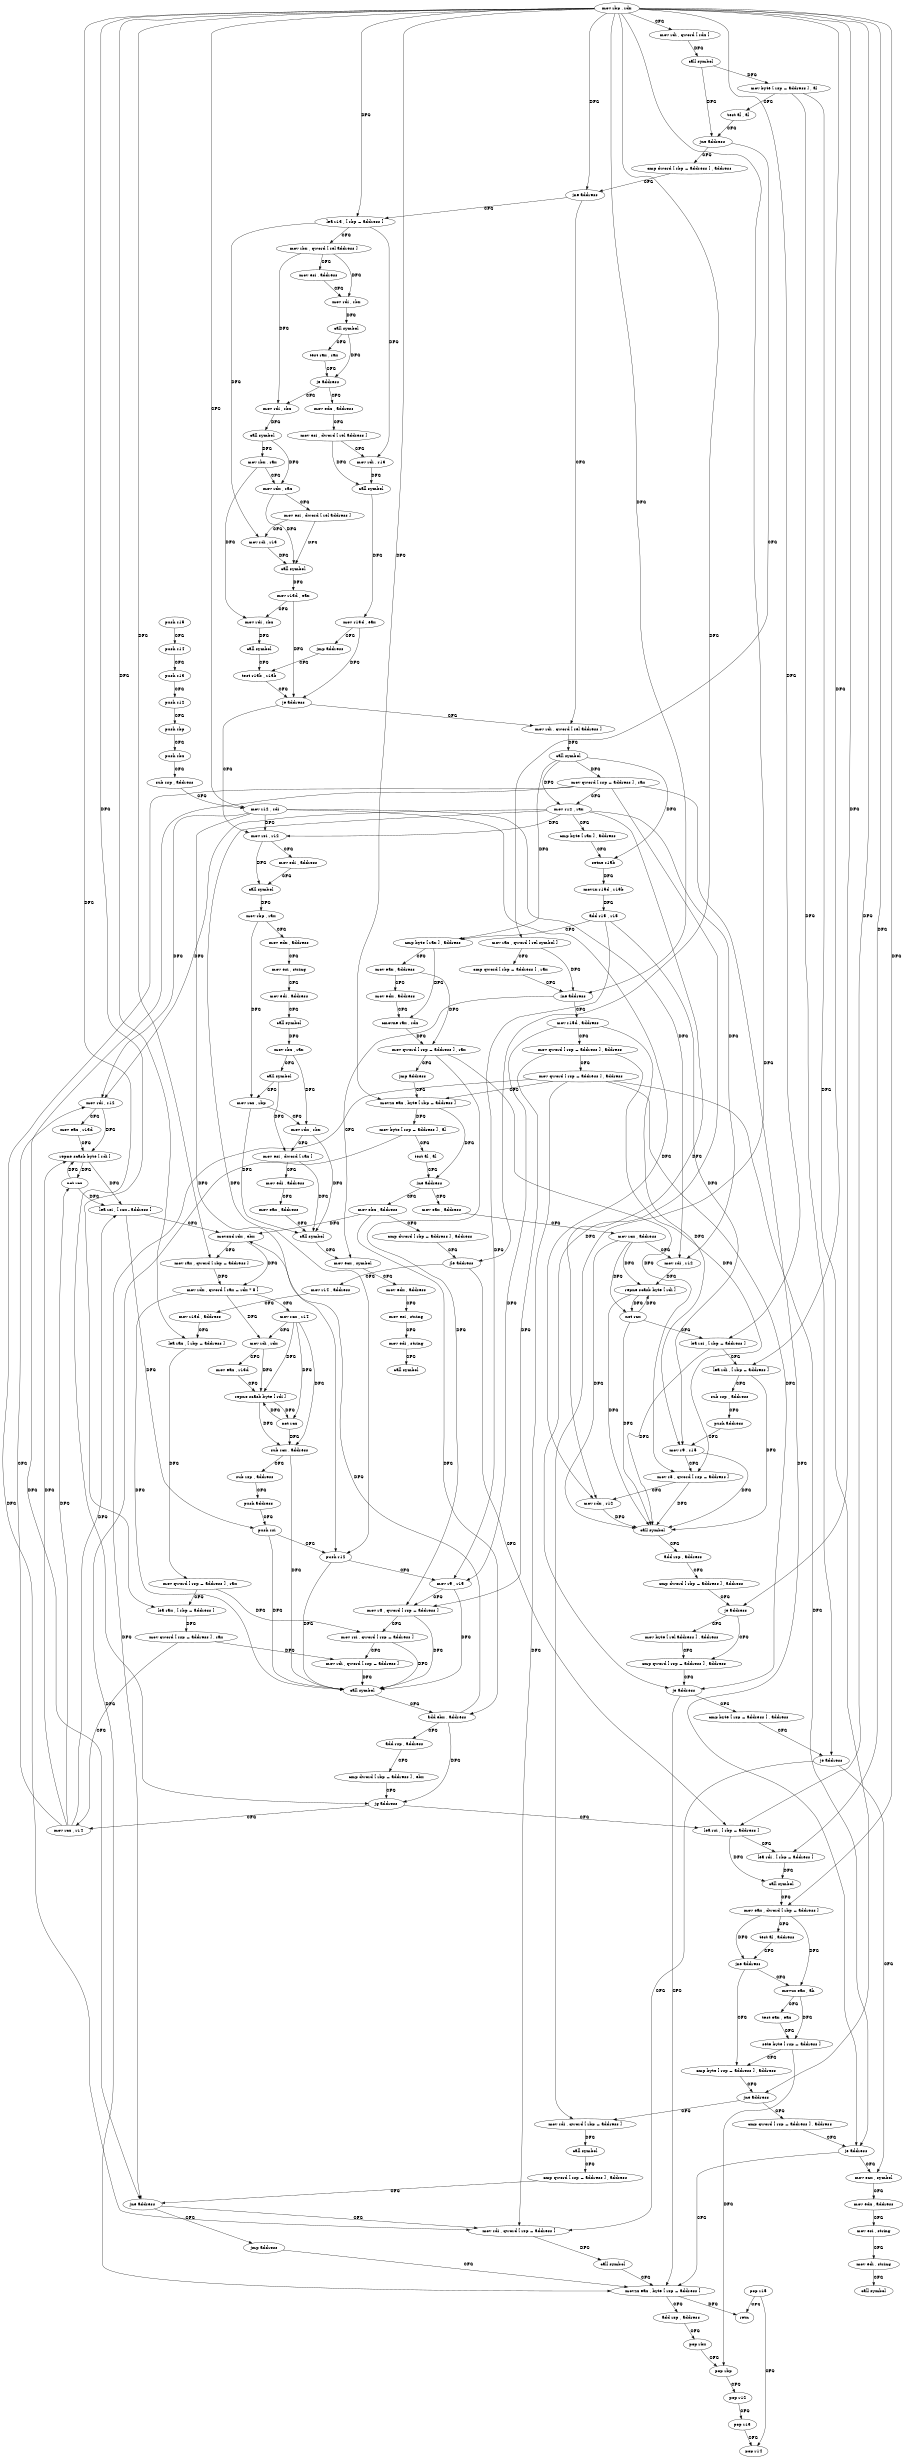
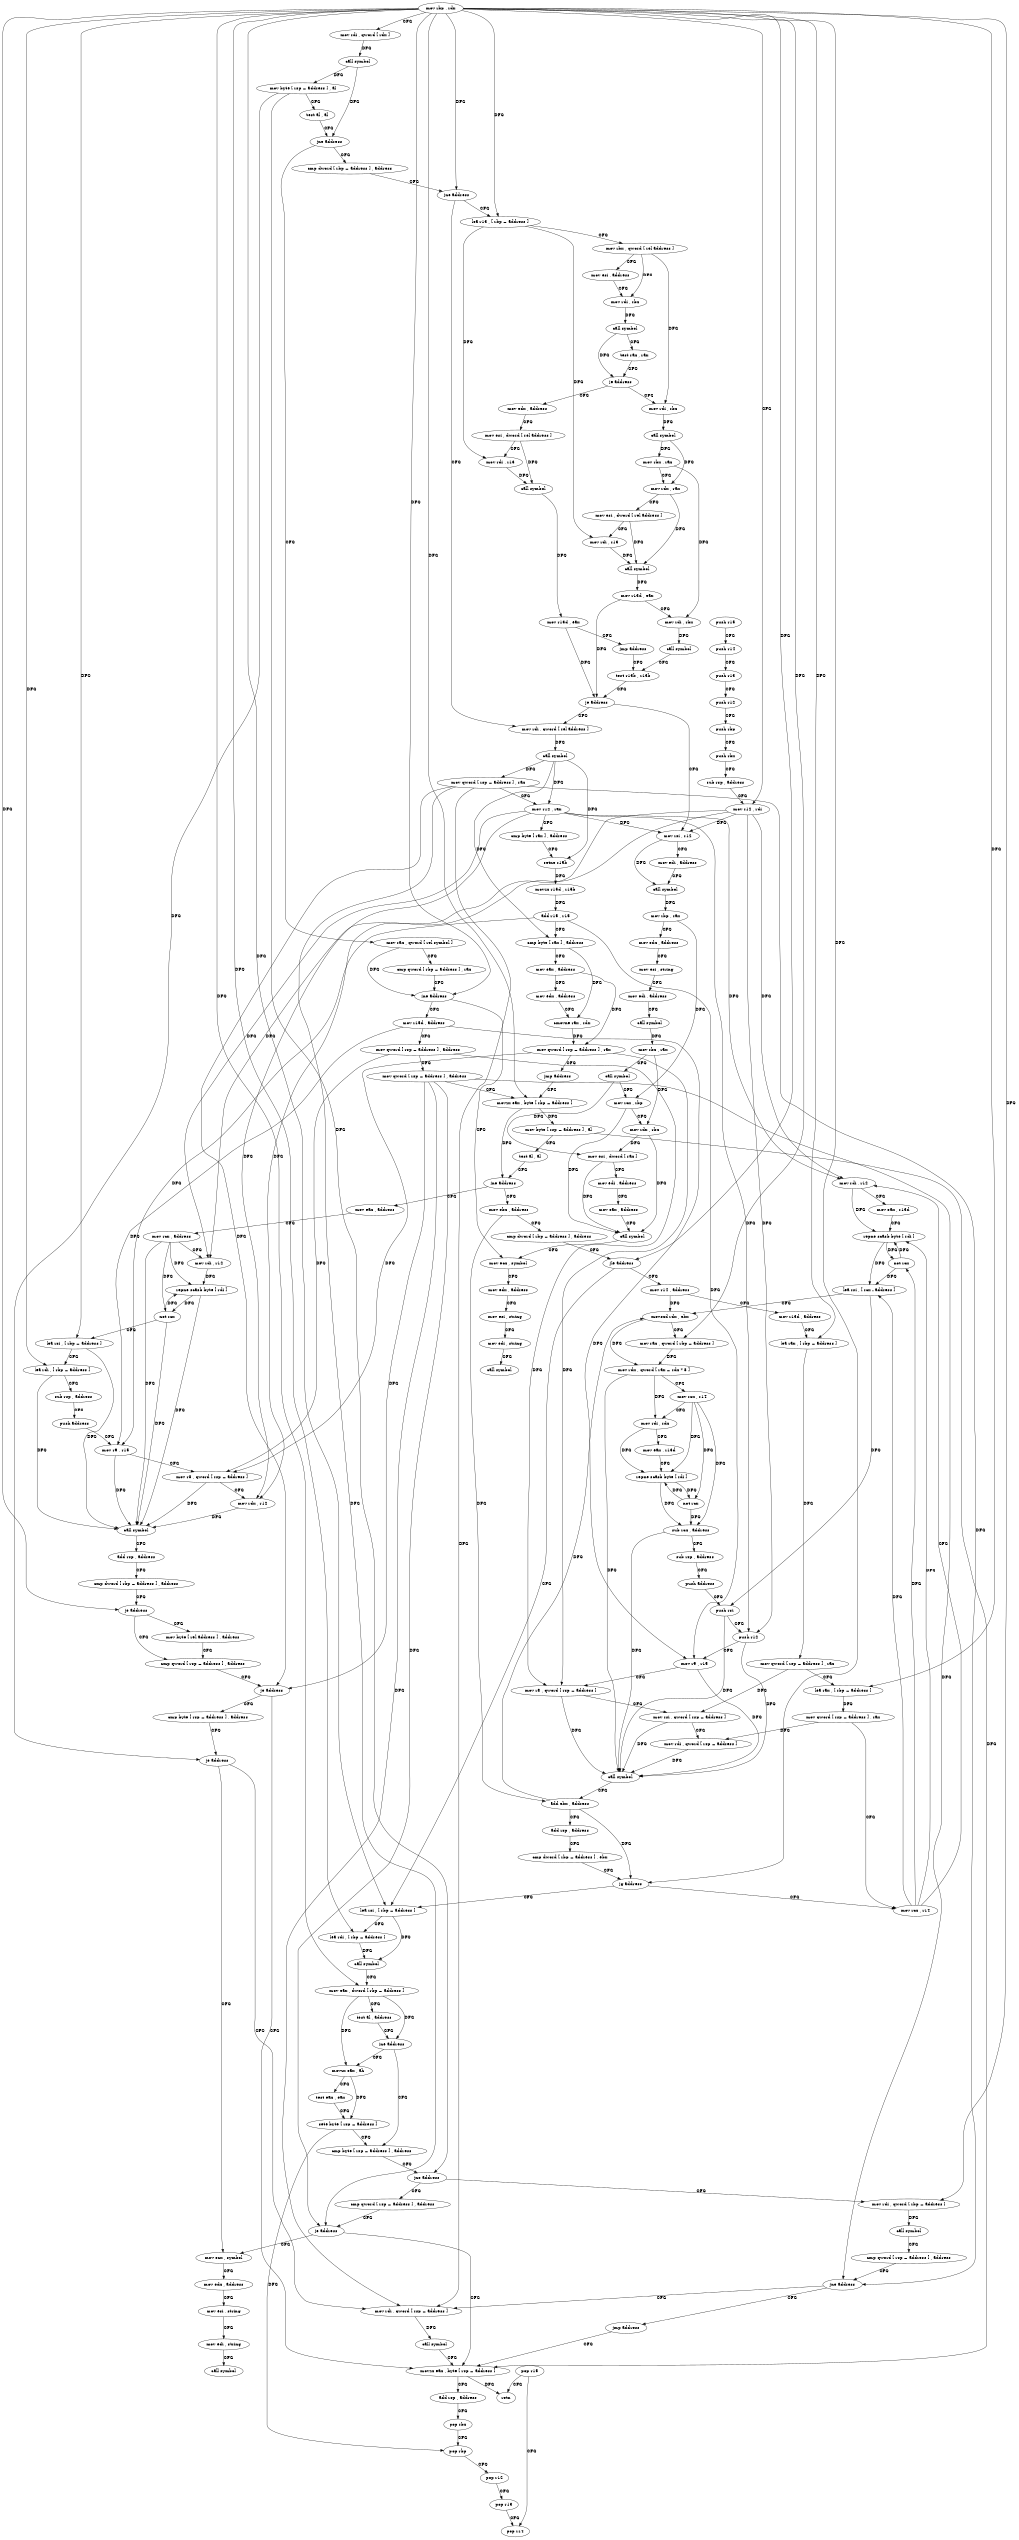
(303, 1143) -> (636, 1143)
(311, 1225) -> (670, 1302)
